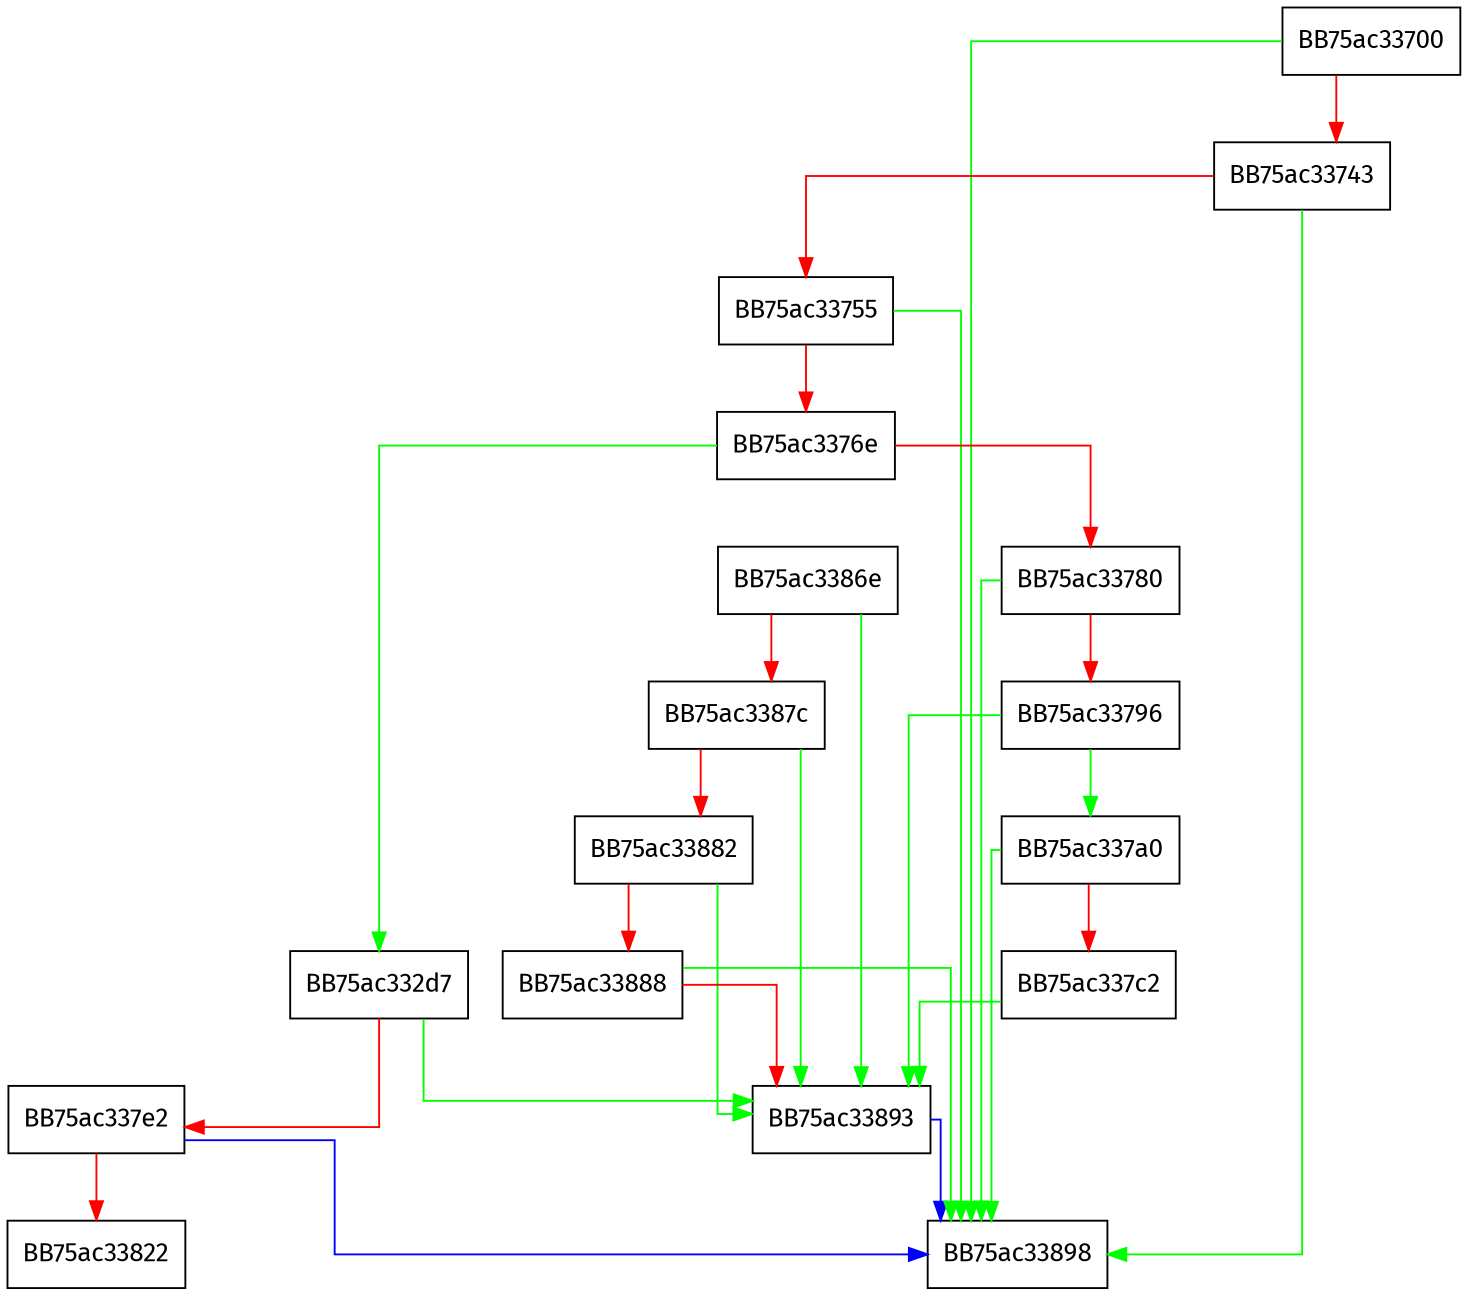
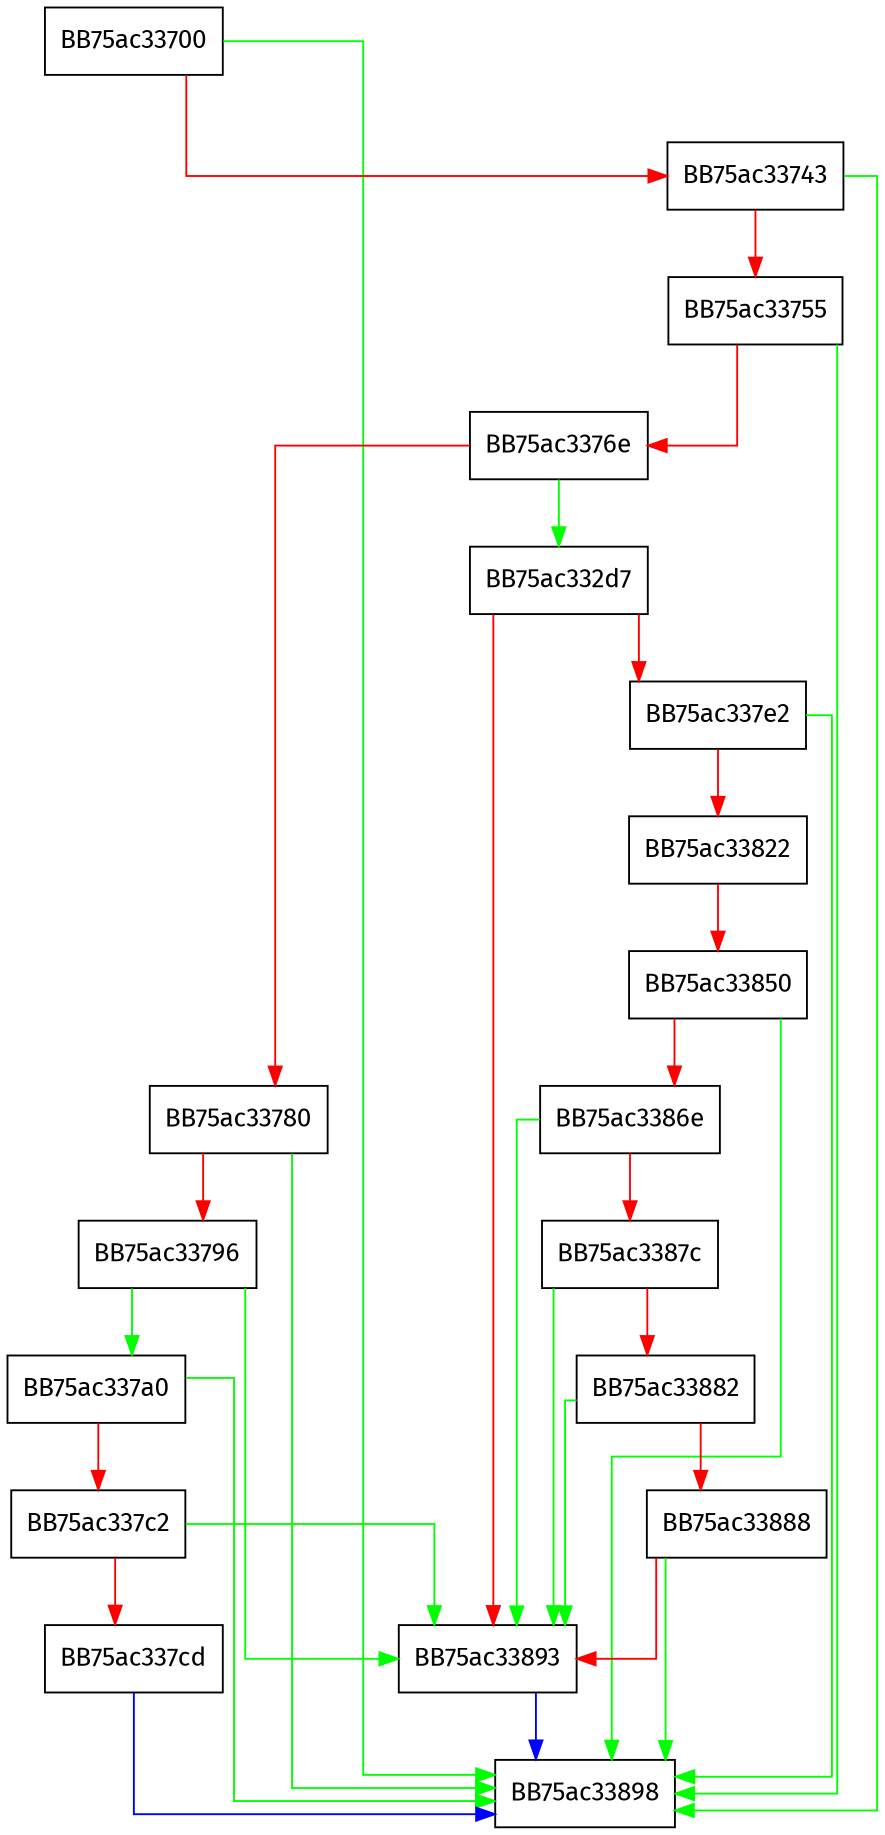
none -> (718, 985)
(538, 1101) -> (493, 1110)
(490, 1254) -> (832, 1302)
none -> (134, 1659)
